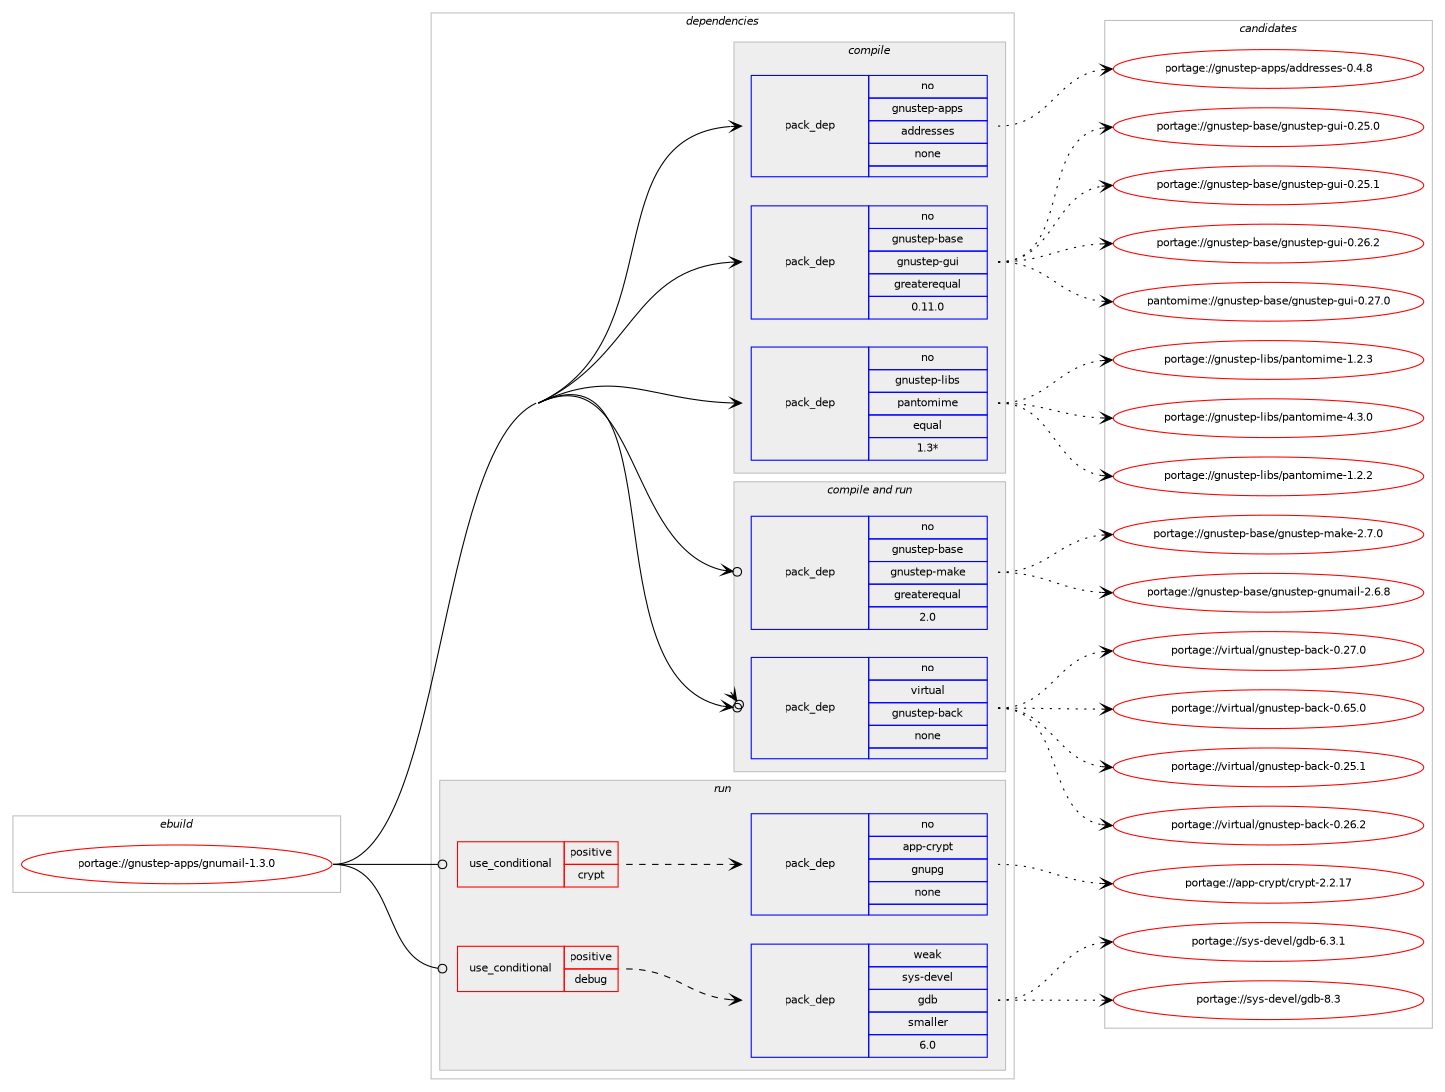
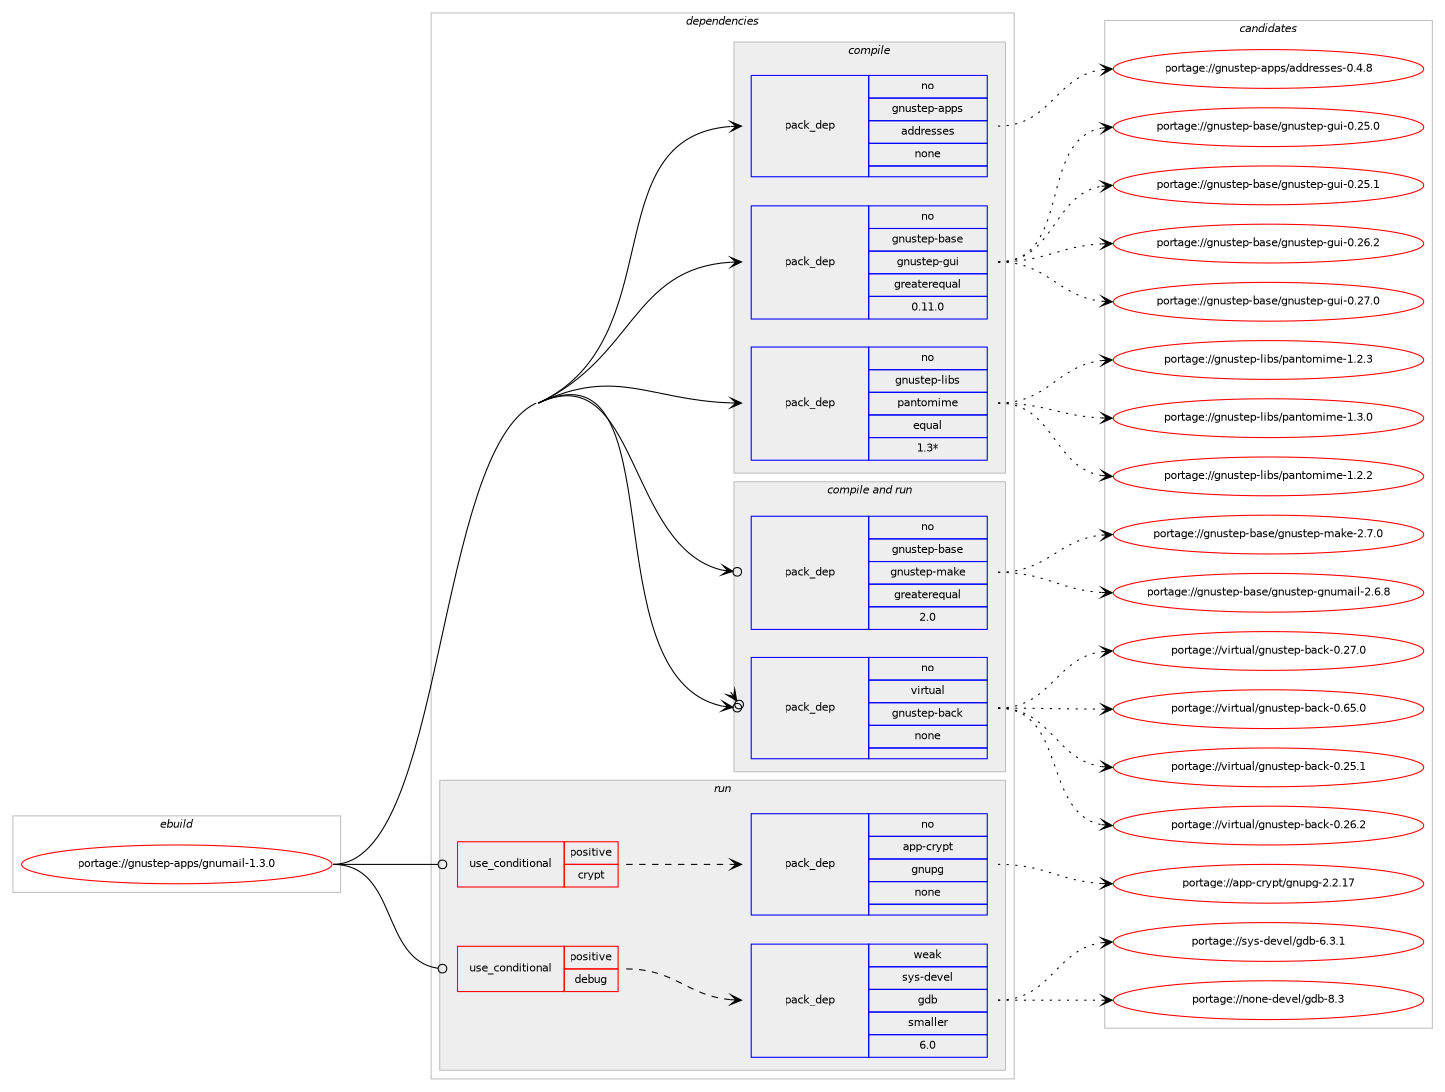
(1269, 302) -> (1269, 302)
(1269, 418) -> (1269, 418)
(1269, 884) -> (1269, 884)
(1269, 1000) -> (1269, 1000)
